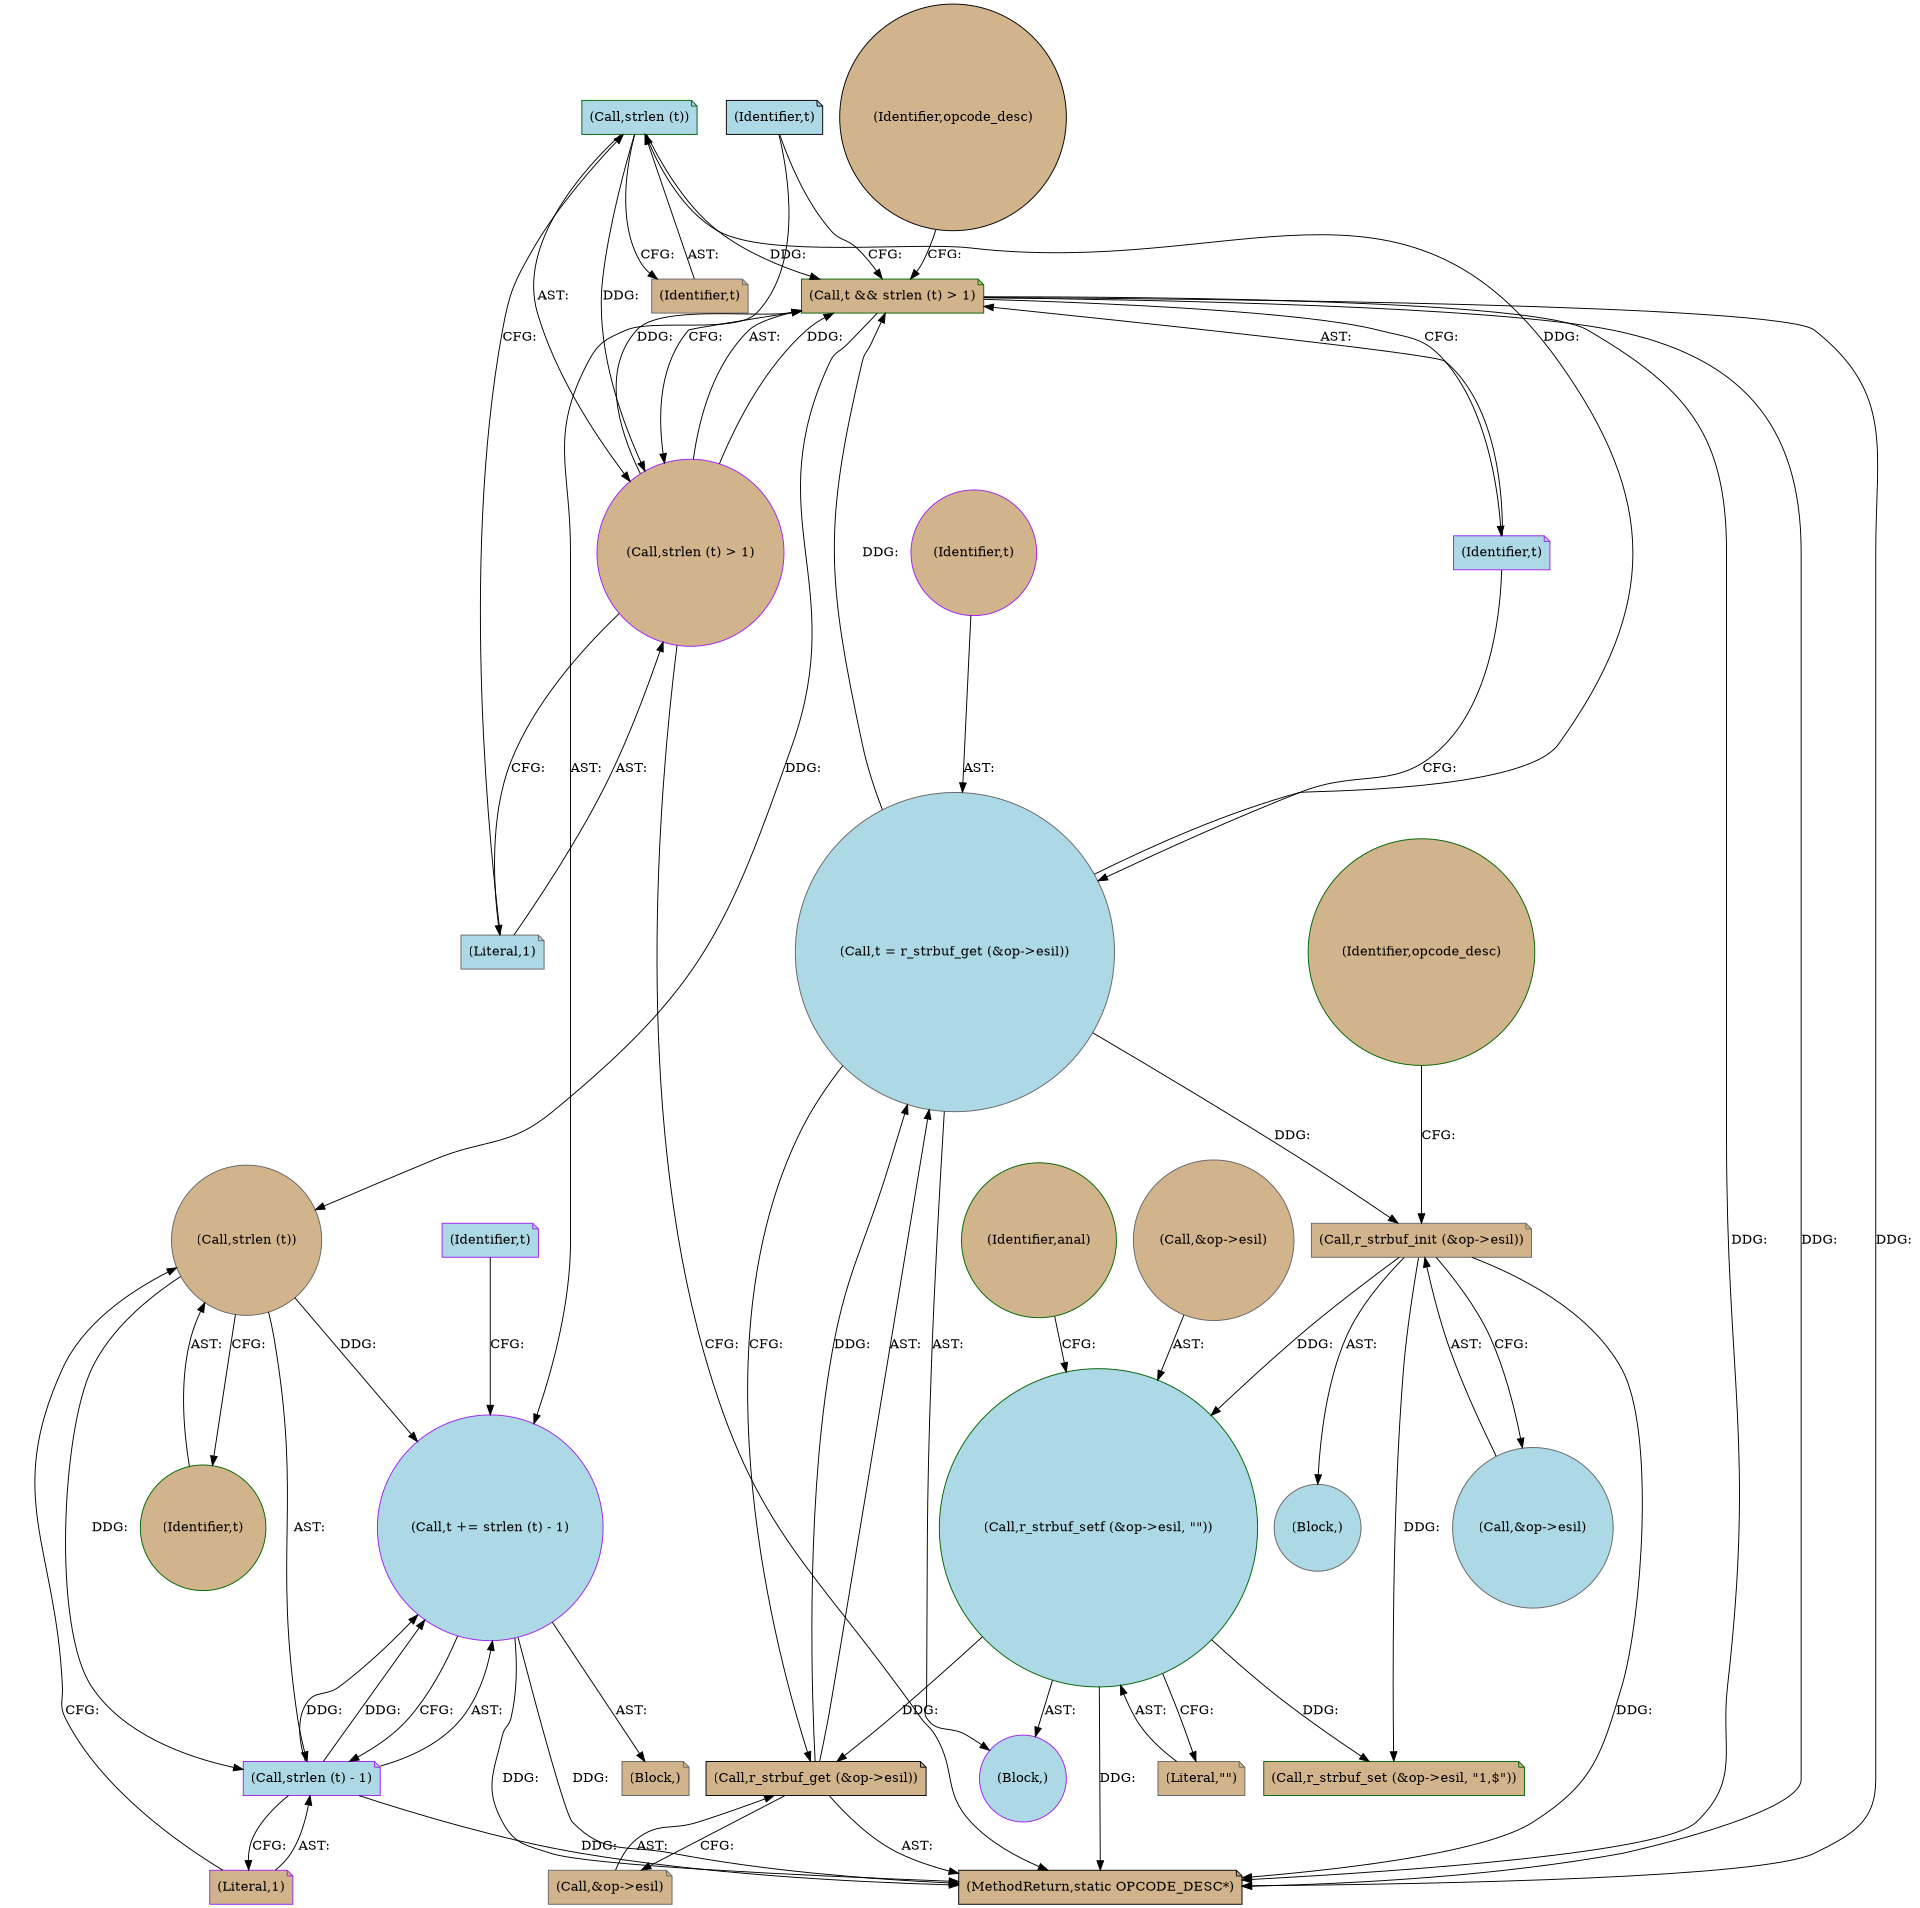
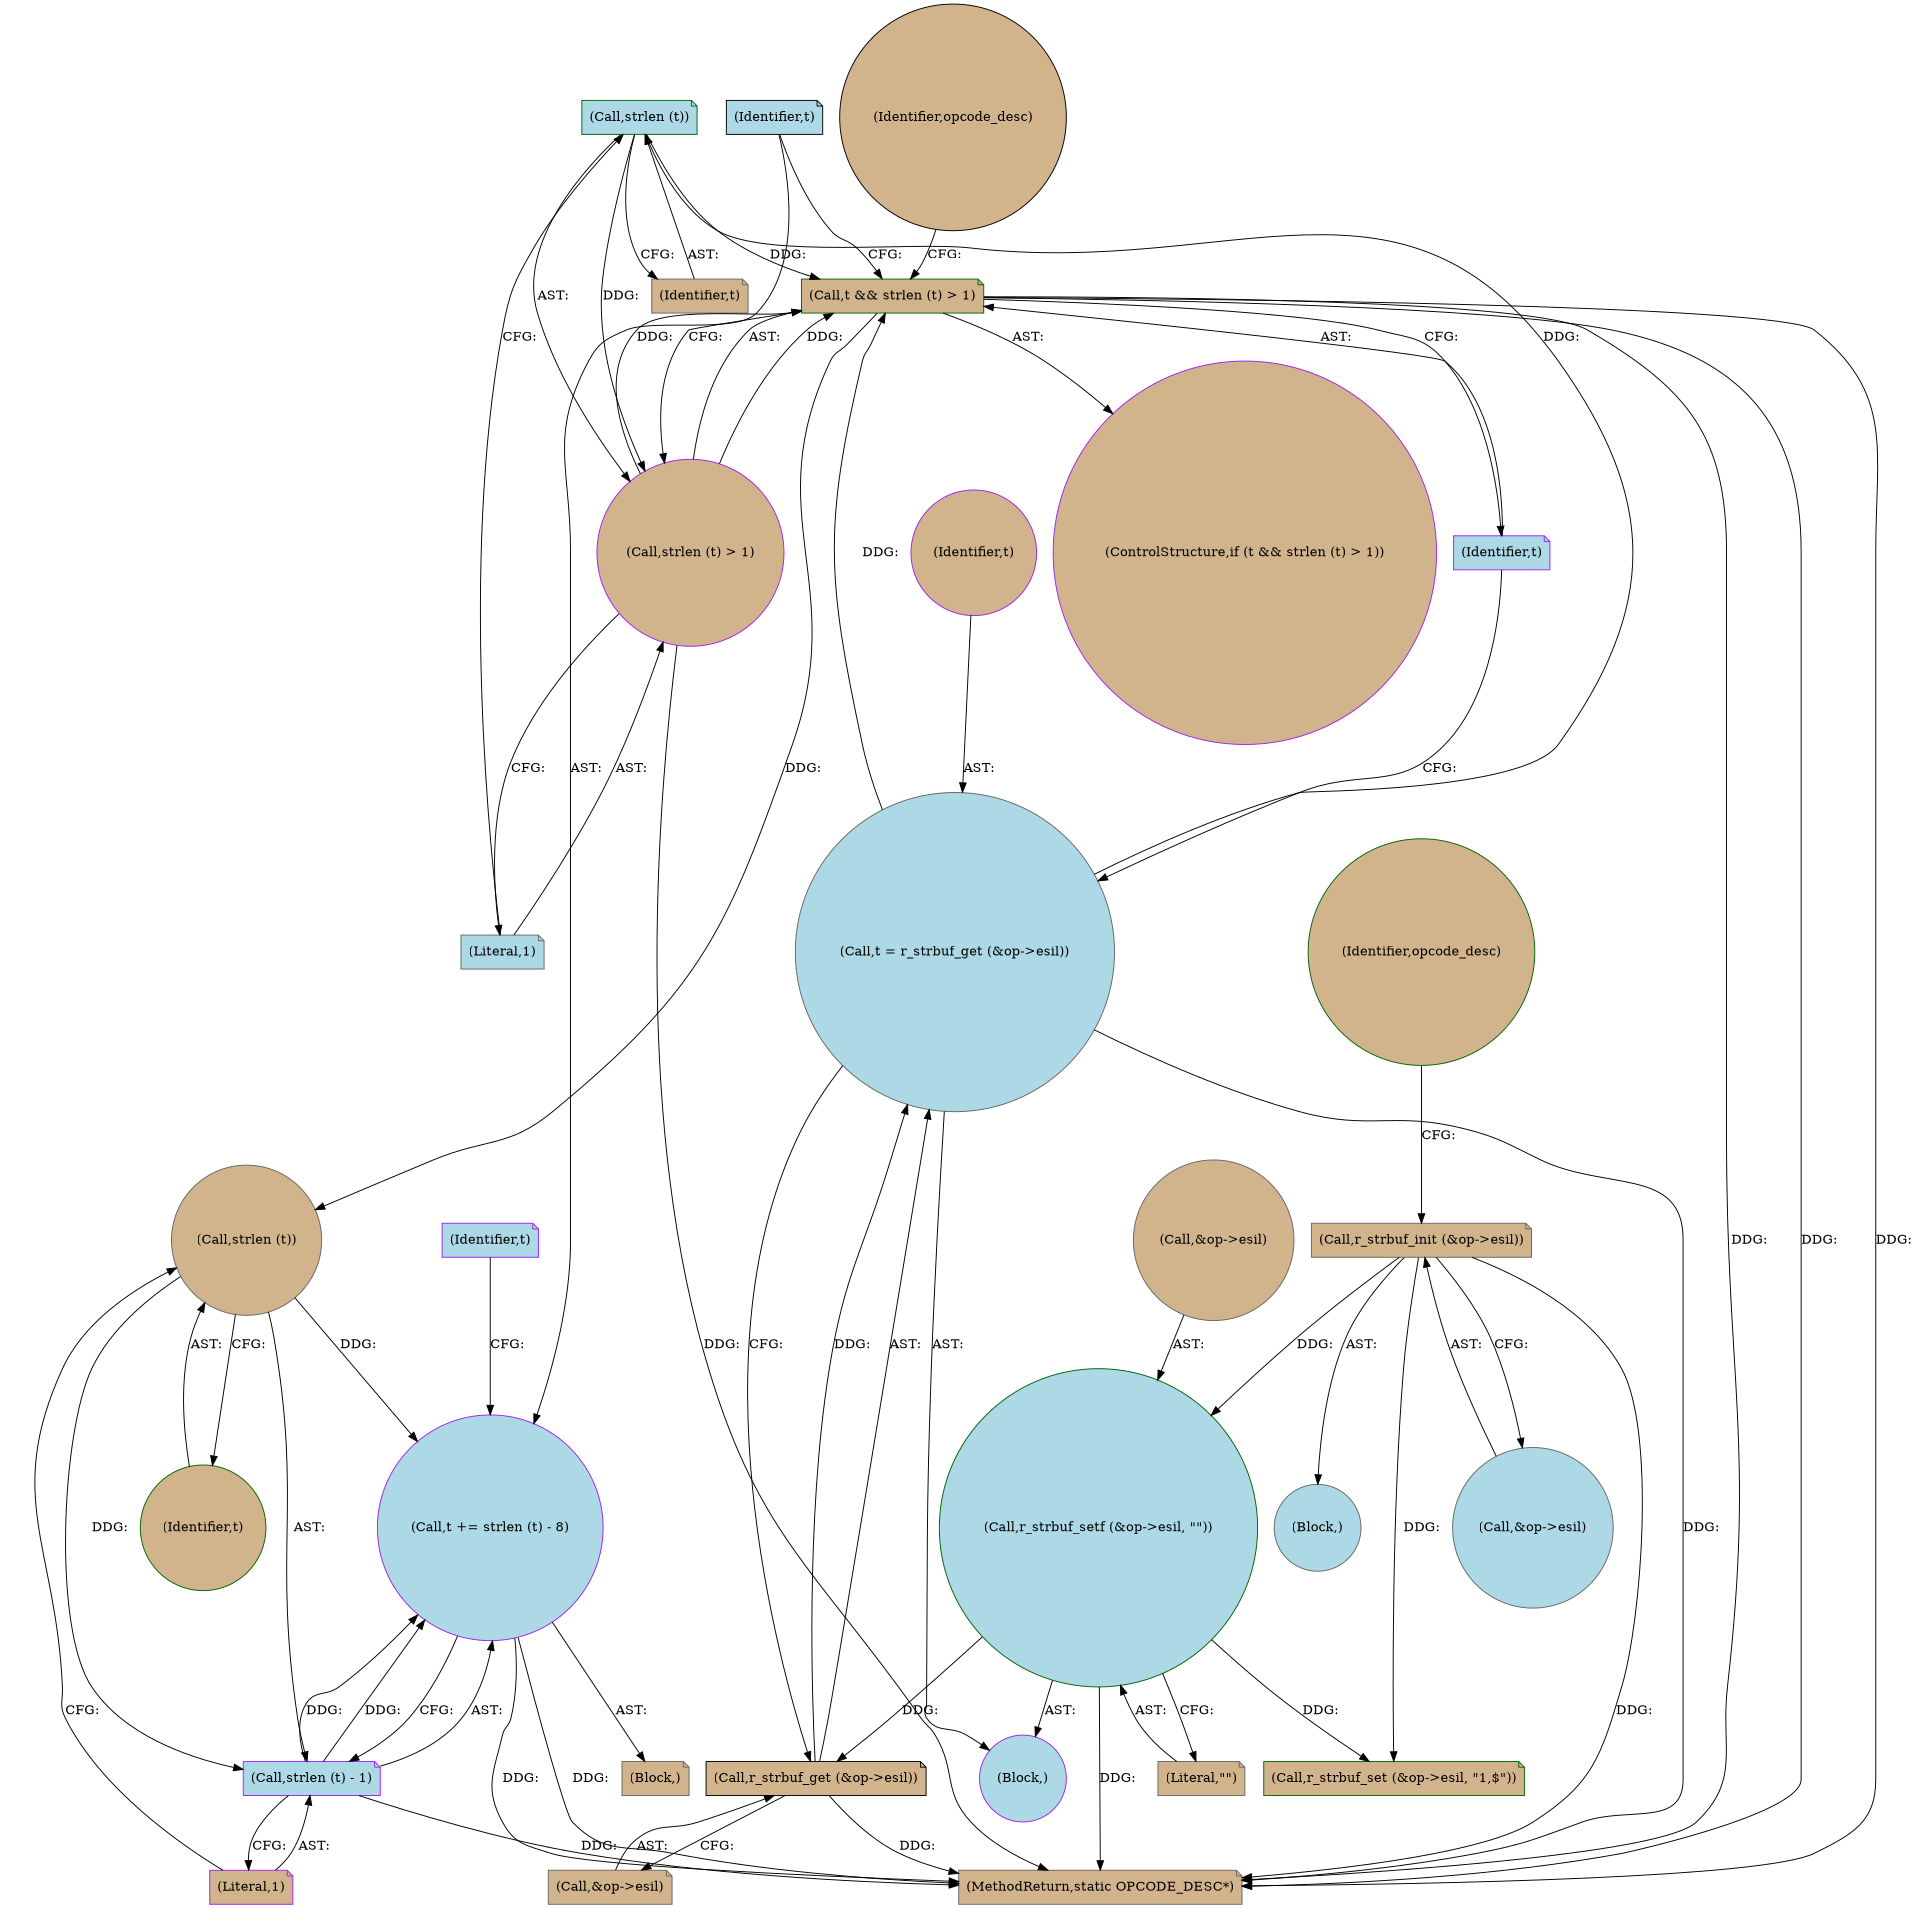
none -> (1245, 553)
(1243, 1123) -> (1683, 1414)
(1039, 1240) -> none
(724, 1345) -> (724, 1345)
(490, 1528) -> (490, 1528)
(920, 1846) -> (920, 1846)
(1100, 1887) -> (1100, 1887)
